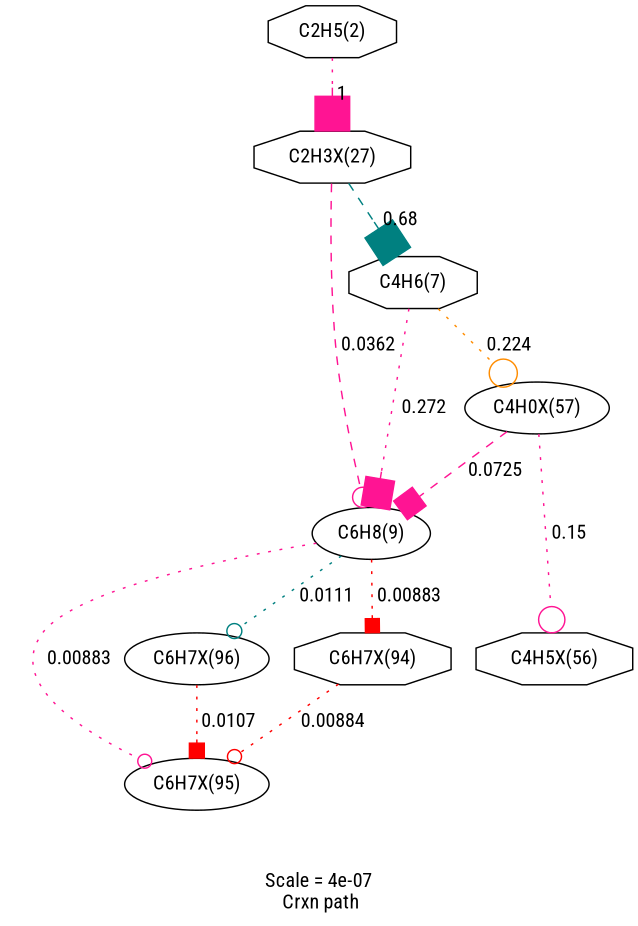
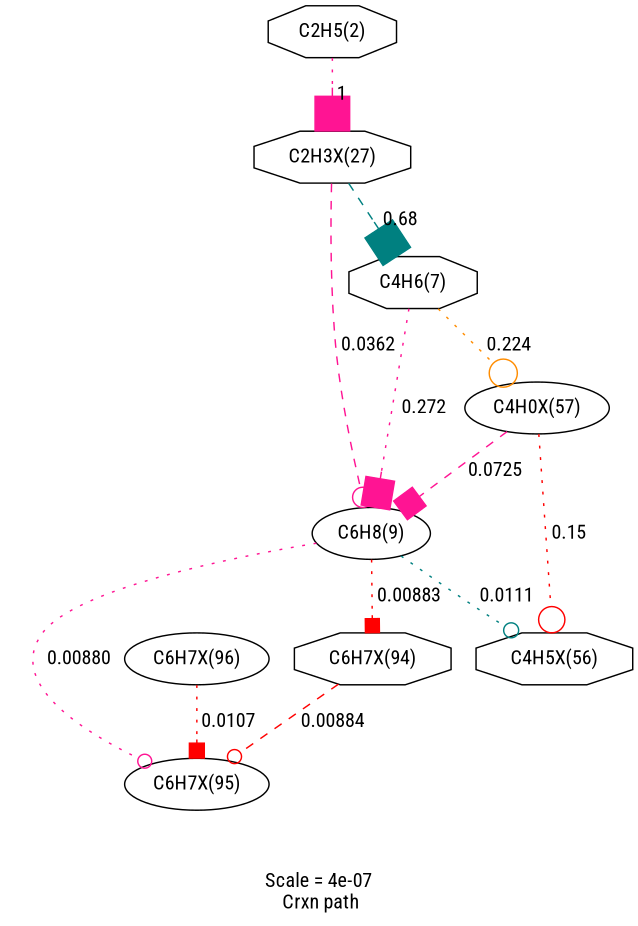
(545, 520) -> (545, 520)
(291, 591) -> (452, 592)
(77, 659) -> (77, 659)
(290, 718) -> (290, 718)
